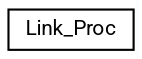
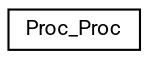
(71, 30) -> (74, 30)
